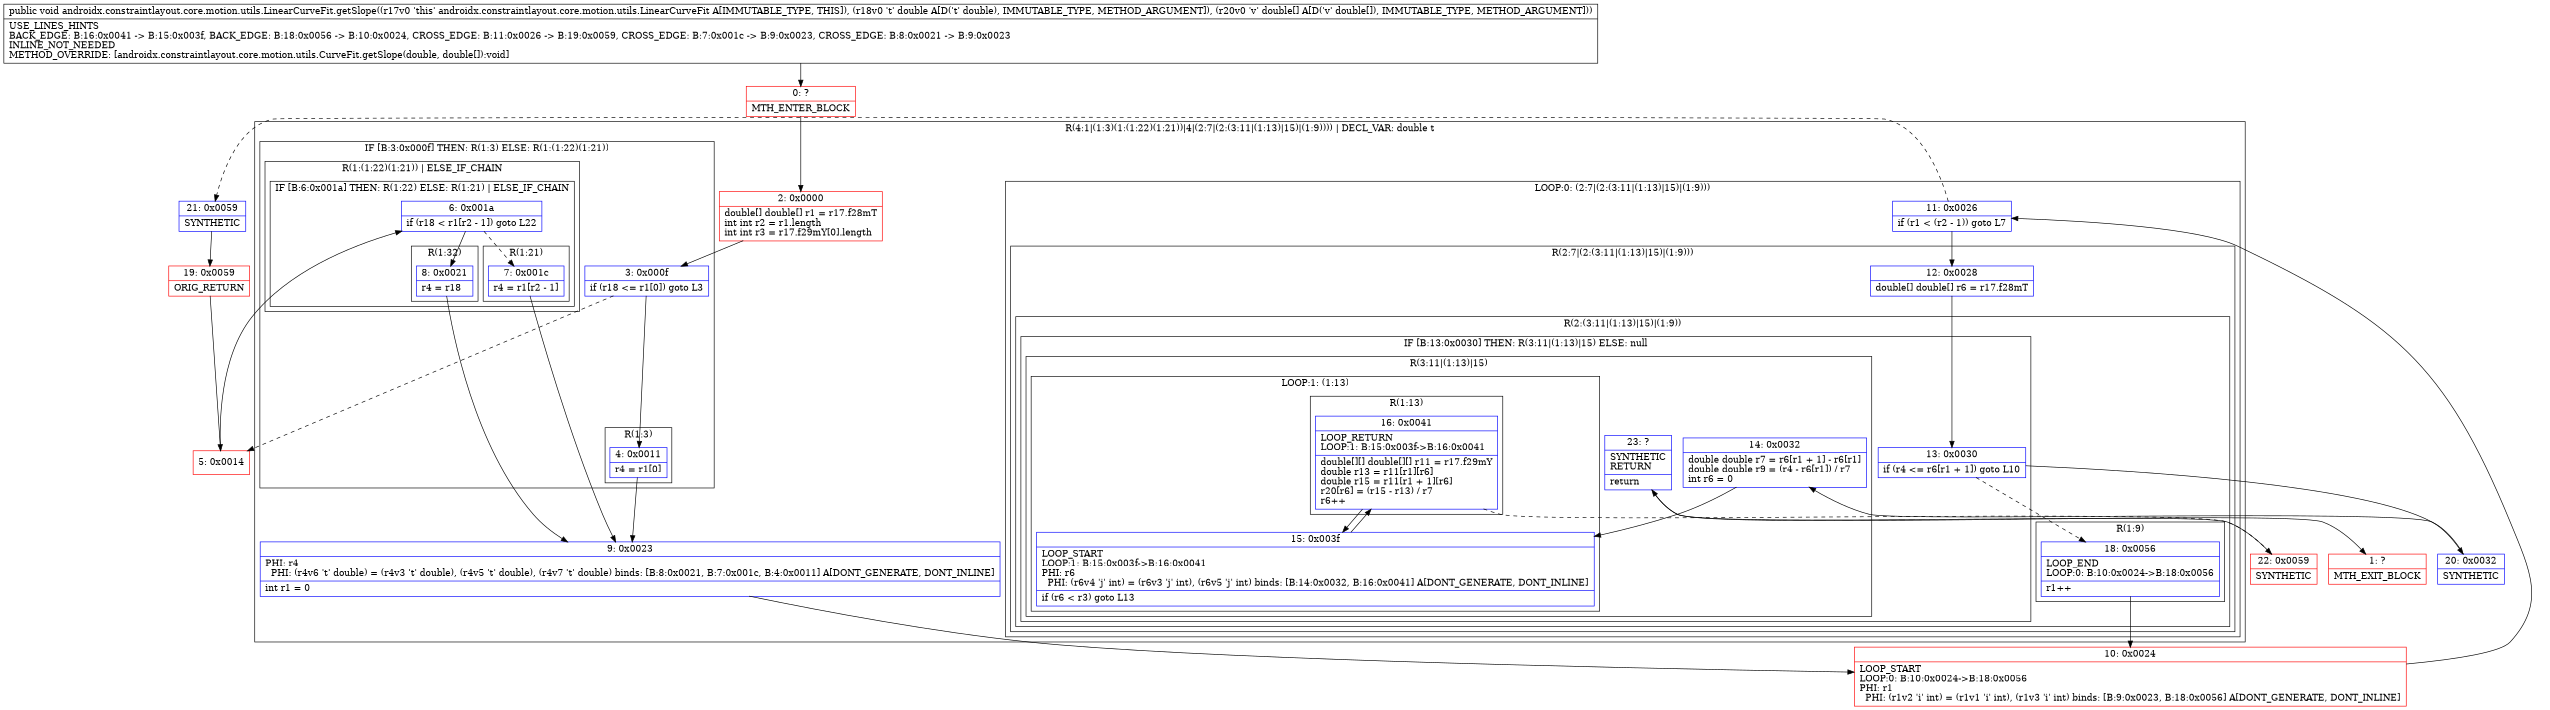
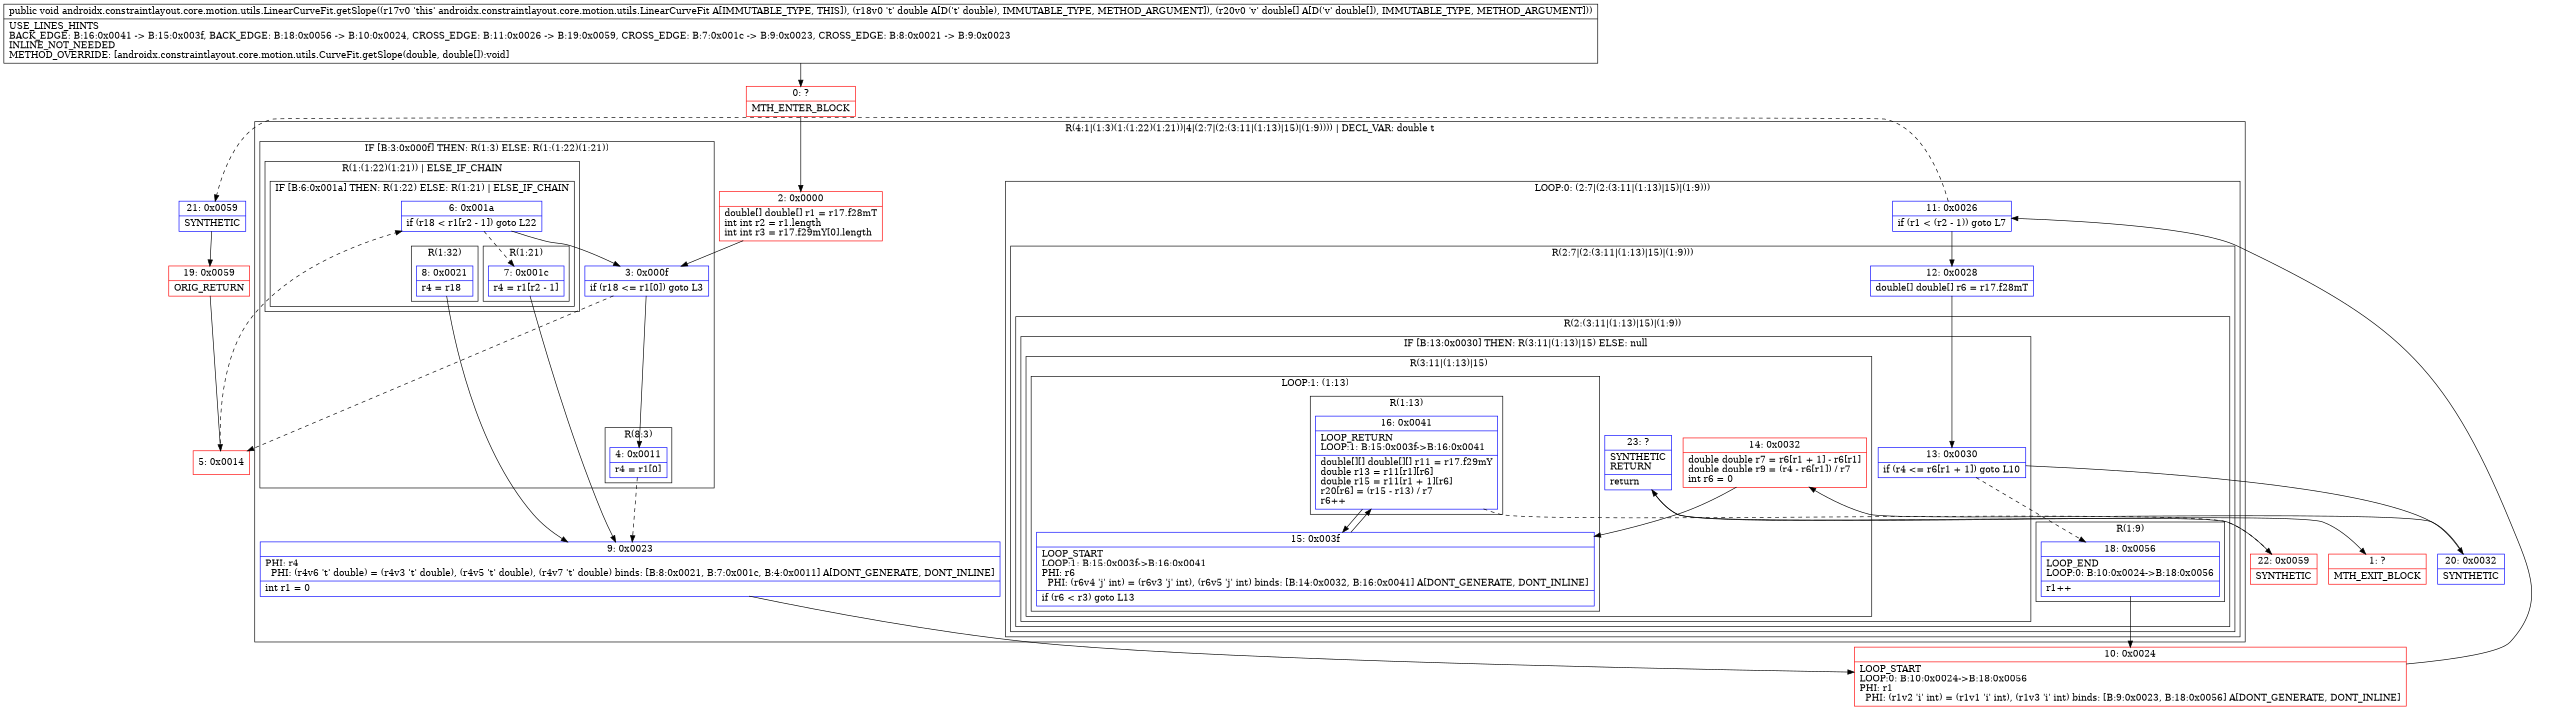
(461, 242) -> (550, 242)
(247, 324) -> (247, 324)
(638, 435) -> (638, 435)
(1775, 463) -> (1775, 463)
(635, 507) -> (635, 507)
